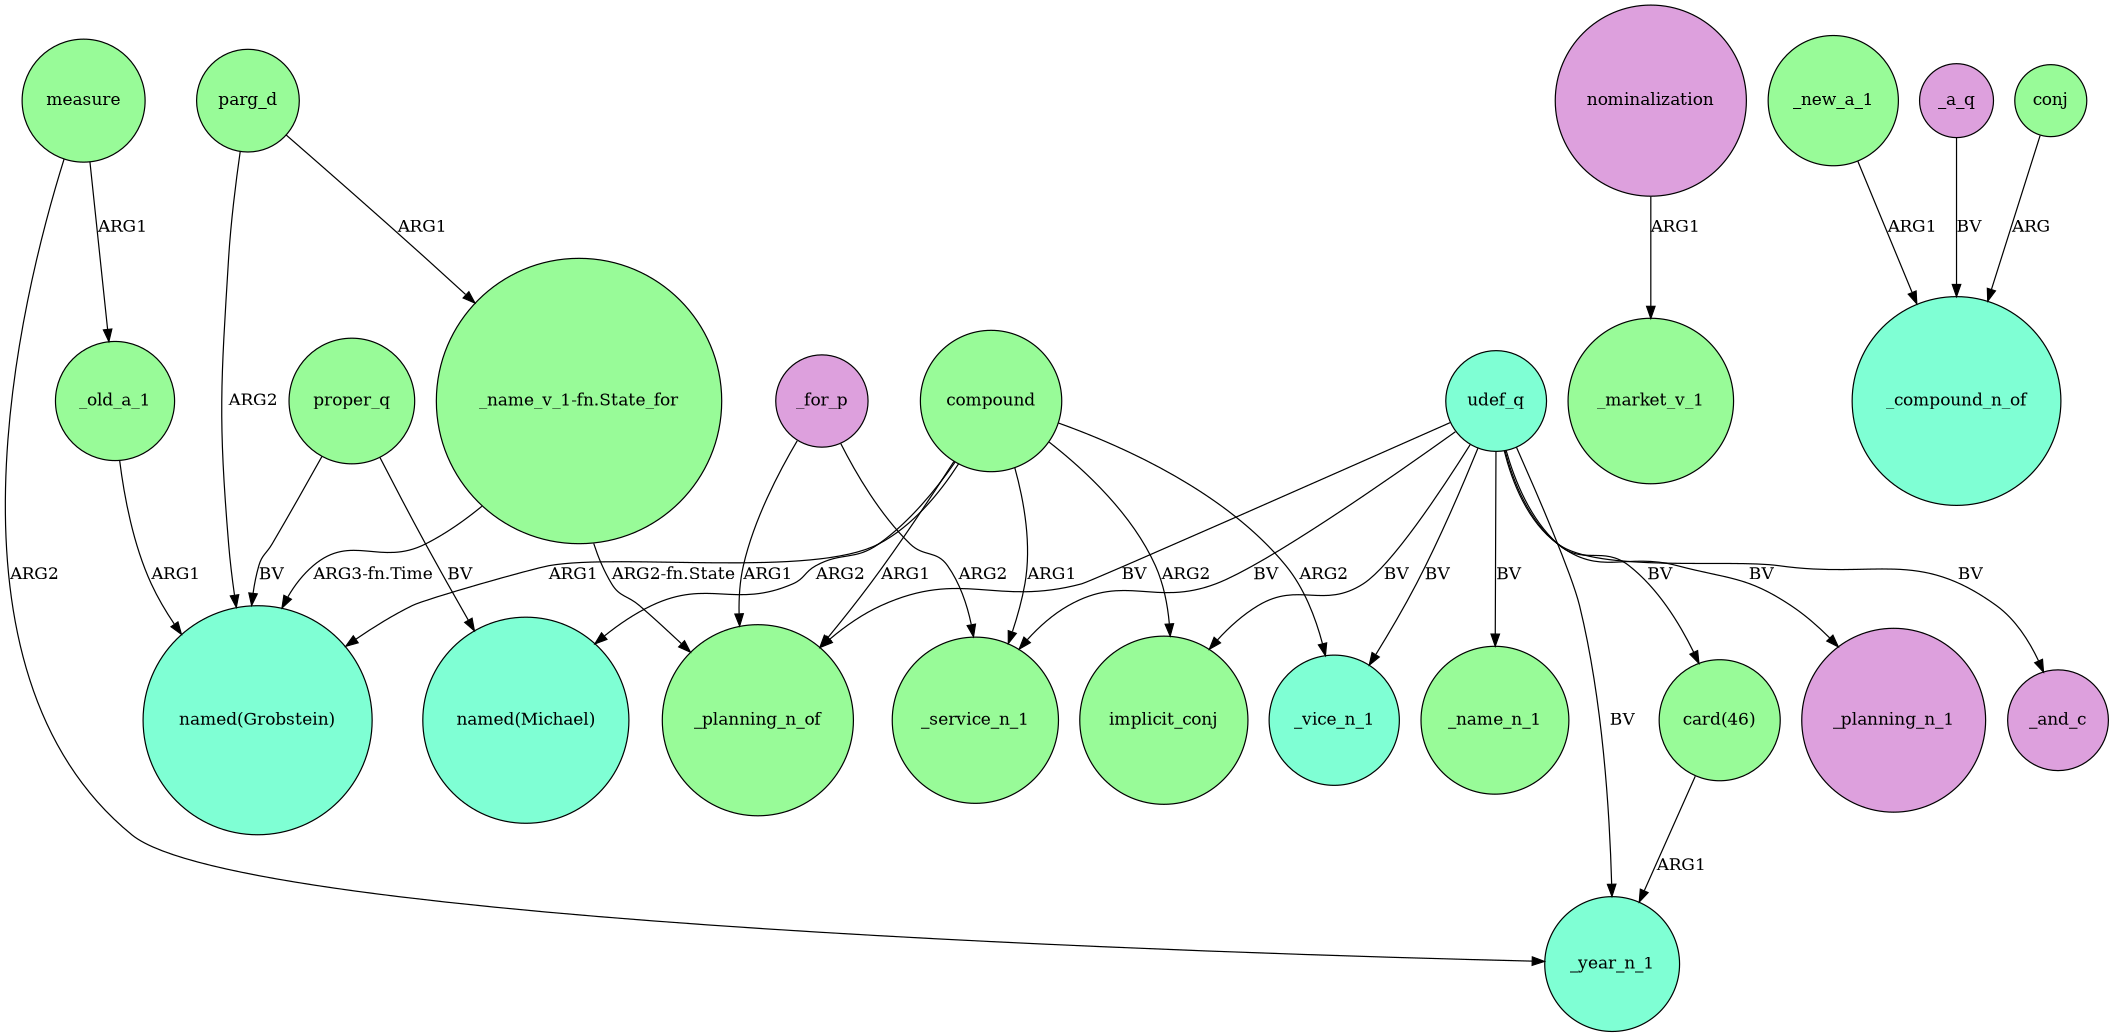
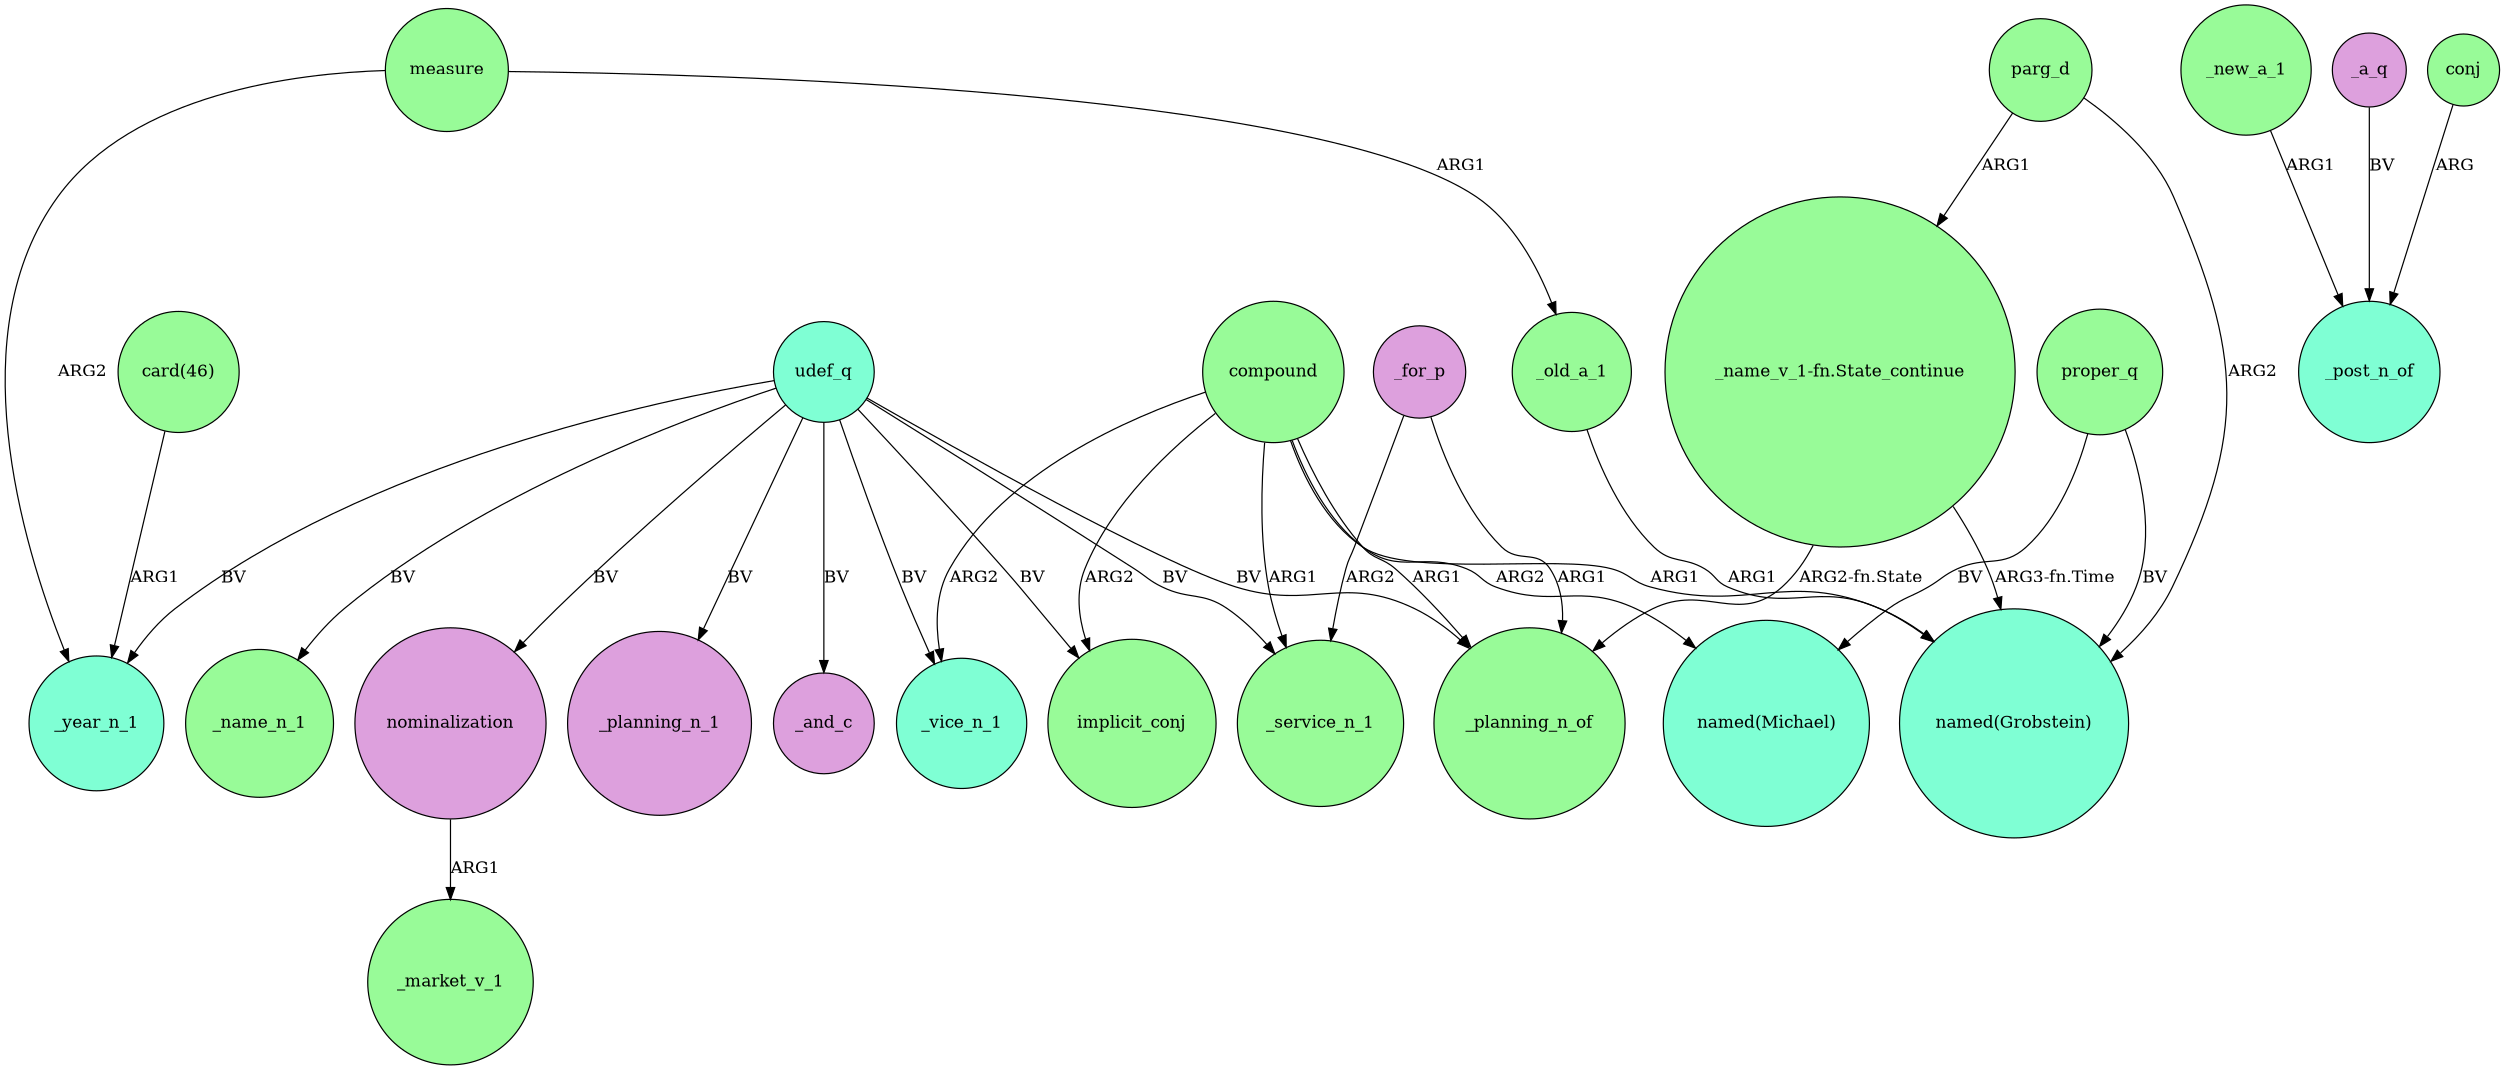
(579, 401) -> (1840, 372)
(1957, 401) -> (2369, 372)
(1634, 570) -> (652, 521)
